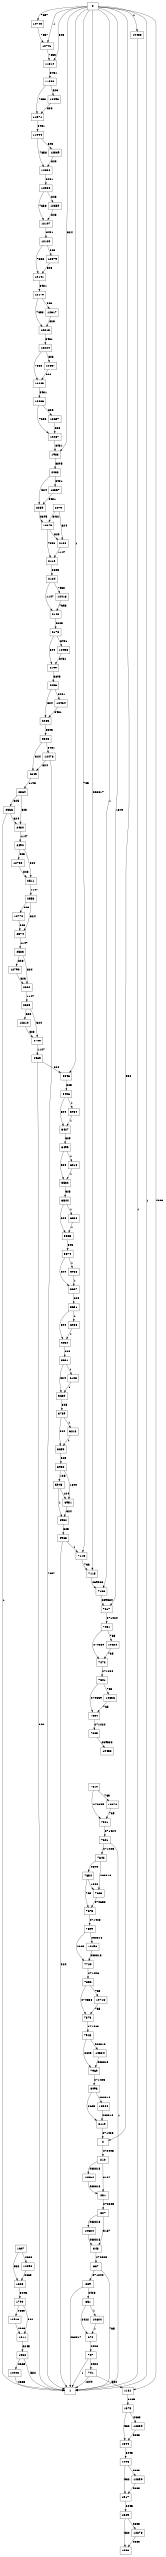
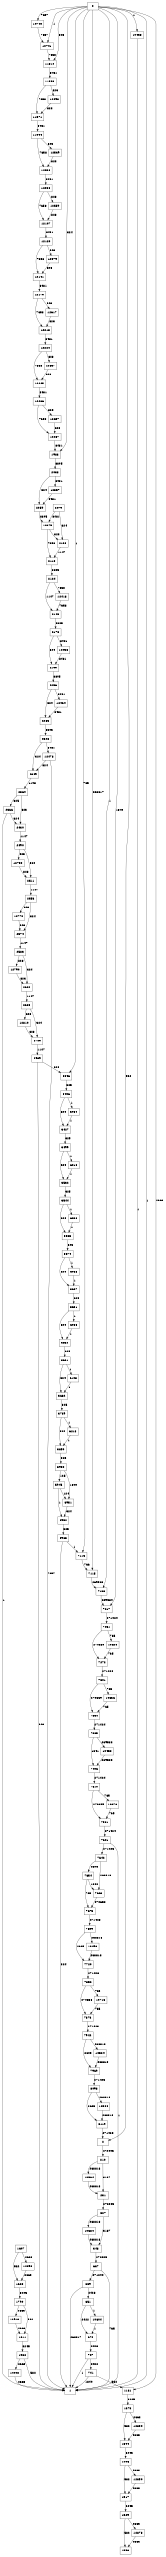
none -> (94, 1769)
